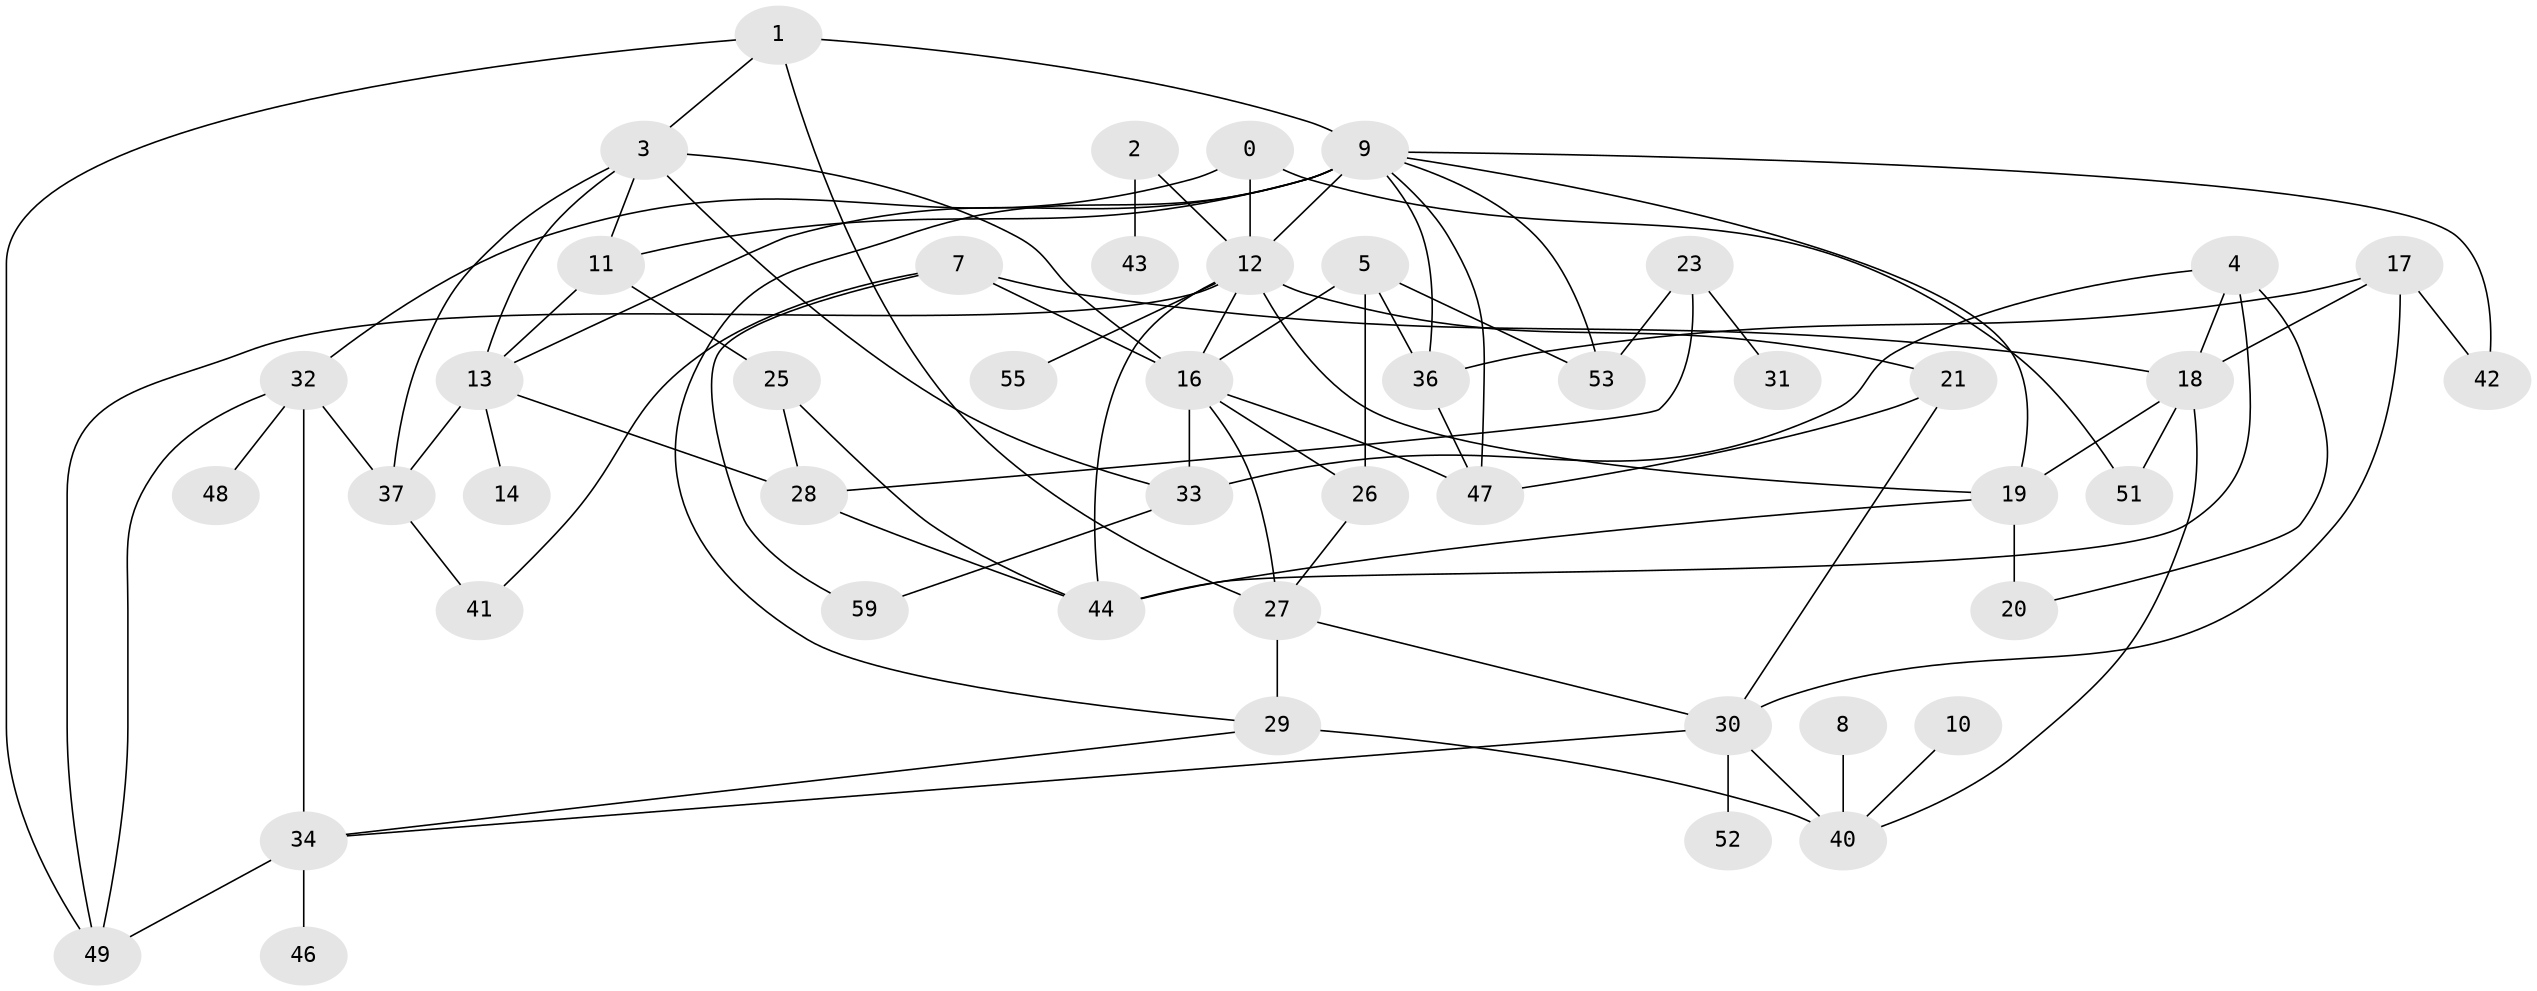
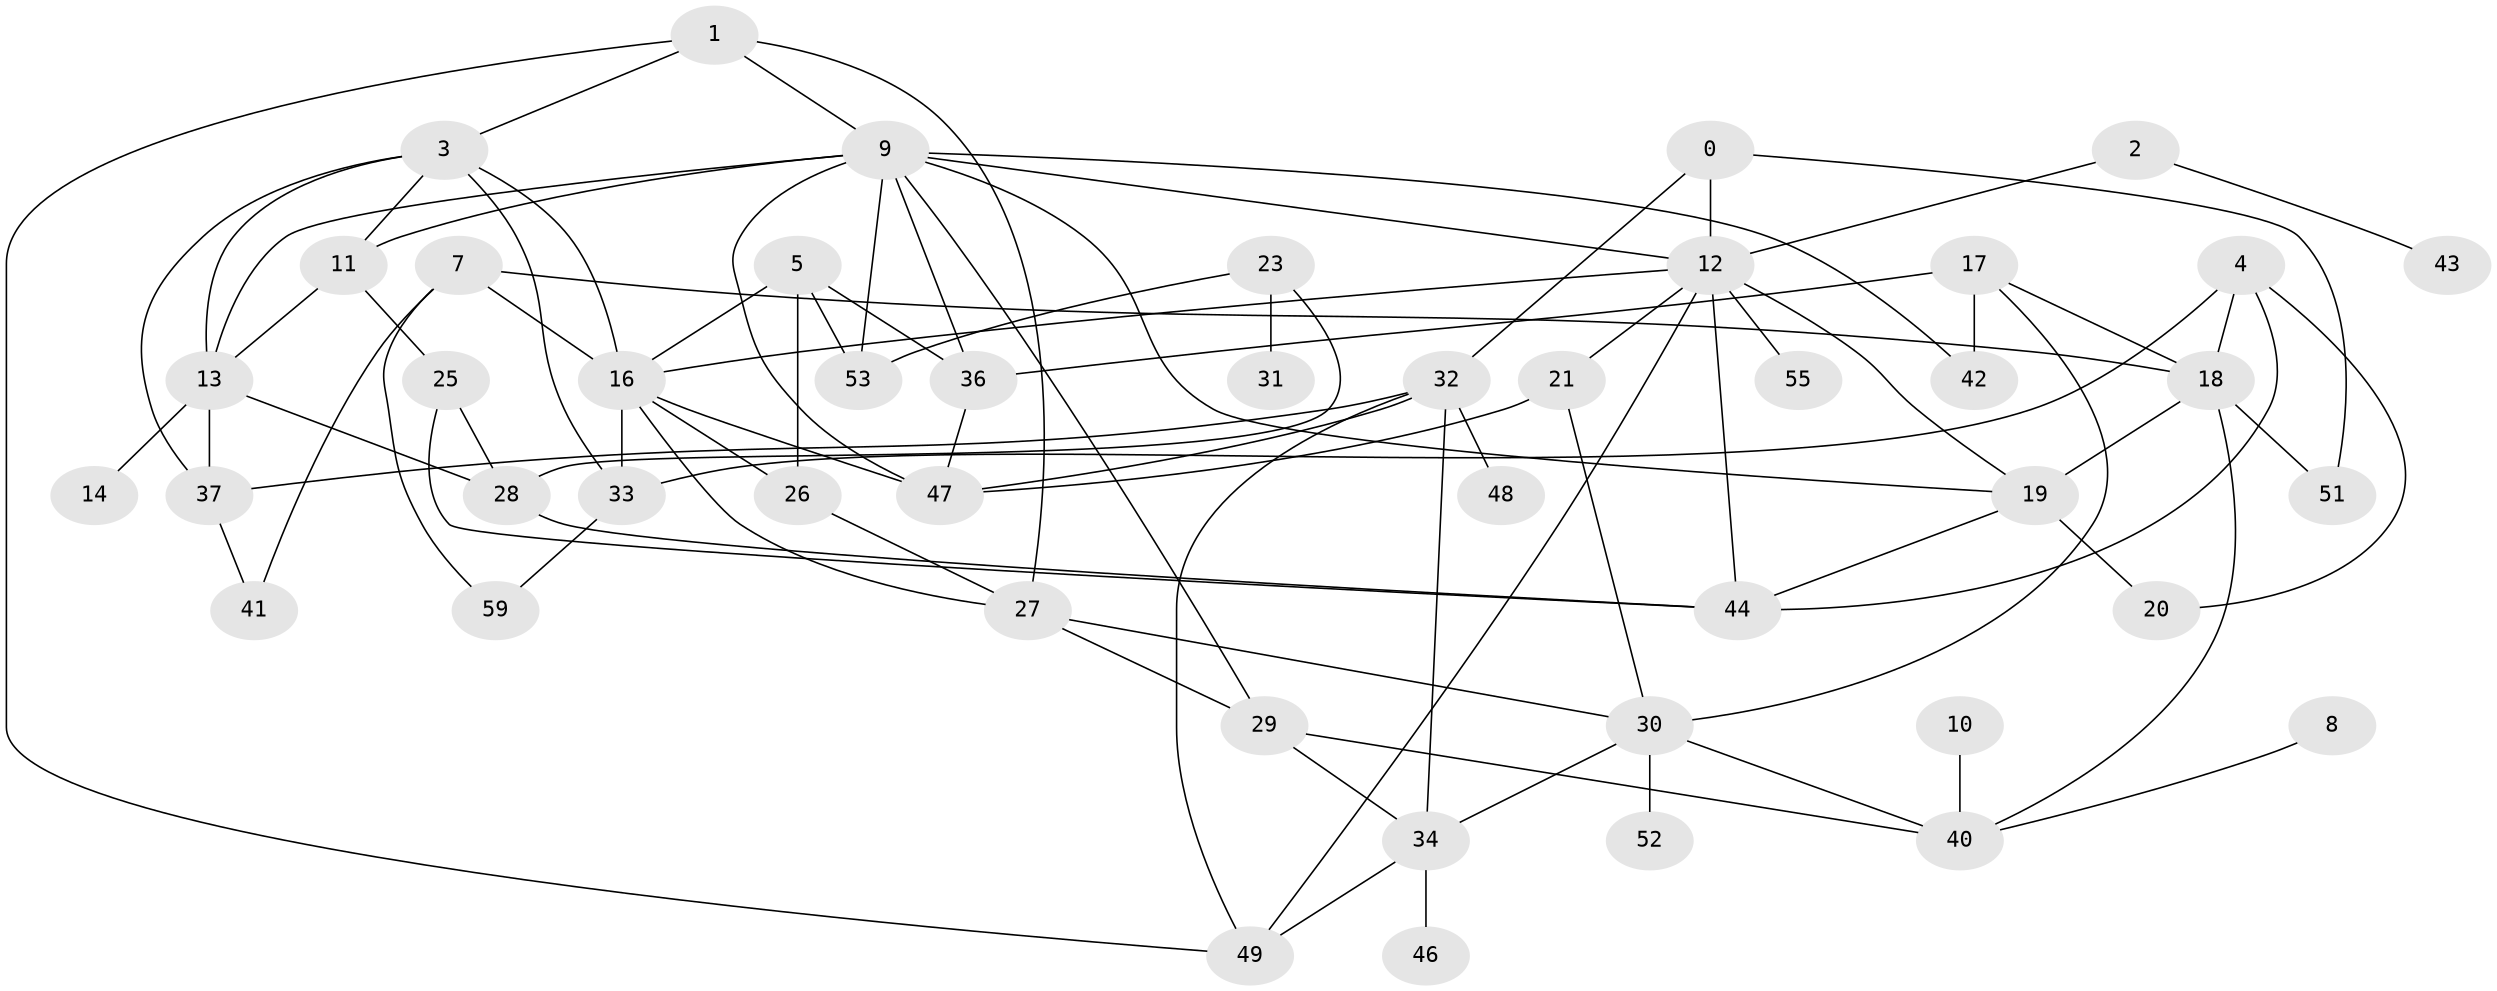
none -> (1134, 465)
